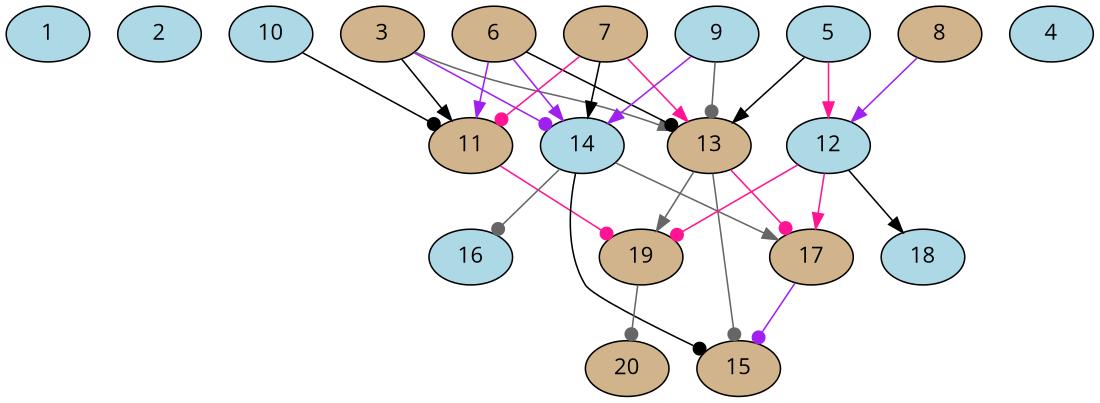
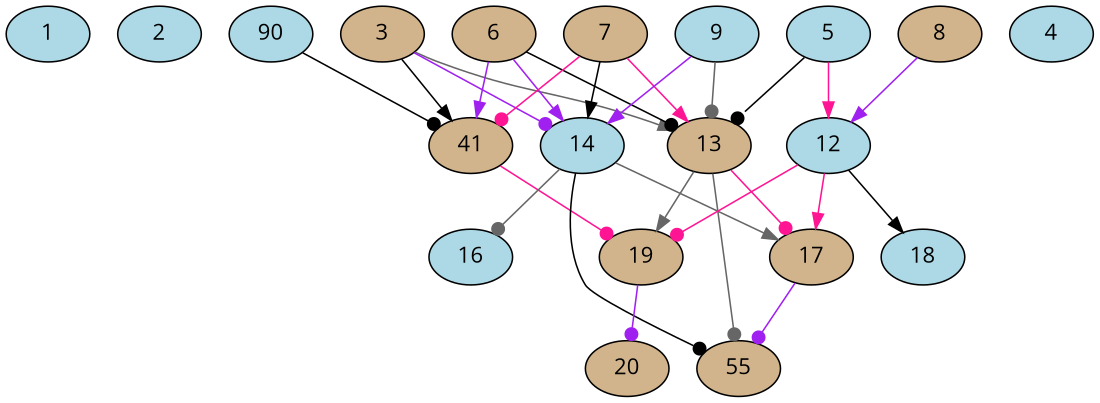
(271, 34) -> (271, 34)
(775, 85) -> (775, 85)
(471, 146) -> (471, 146)
(635, 305) -> (635, 305)
(739, 369) -> (739, 369)
